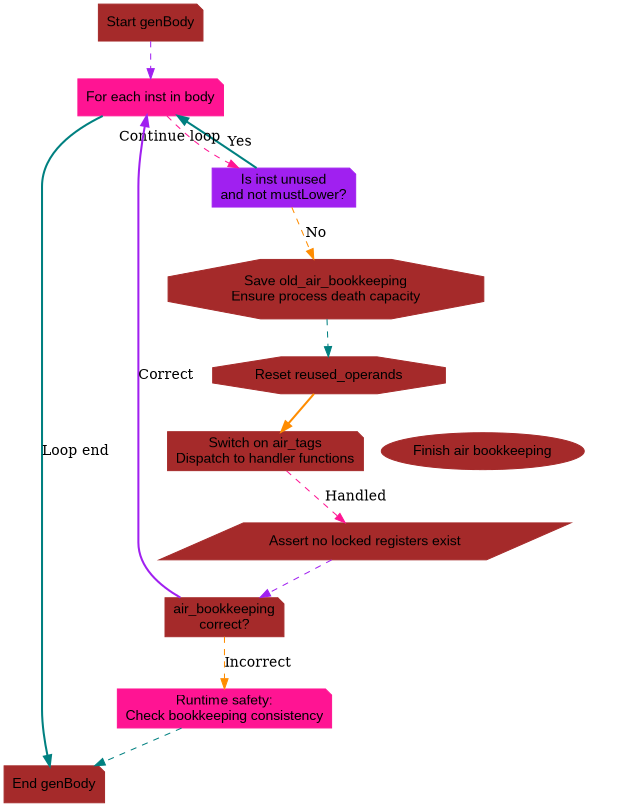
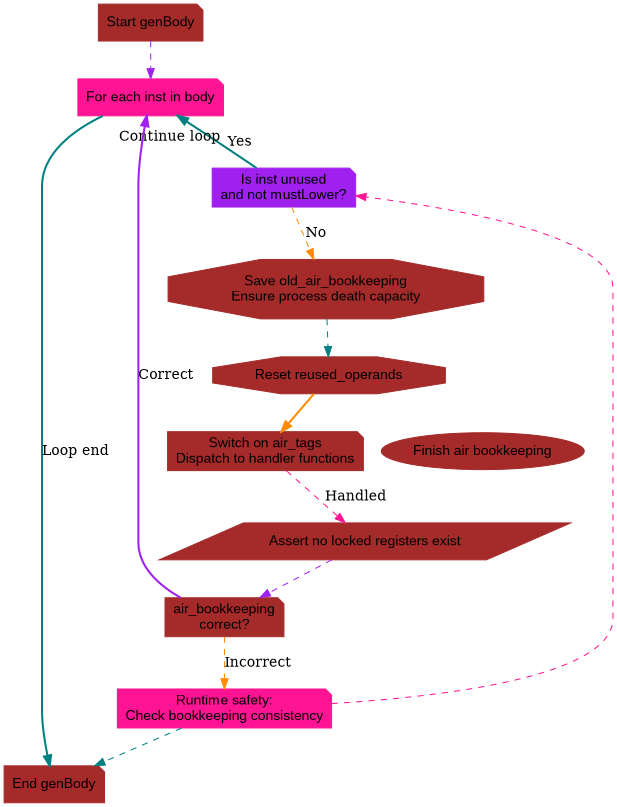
(196, 142) -> (613, 470)
